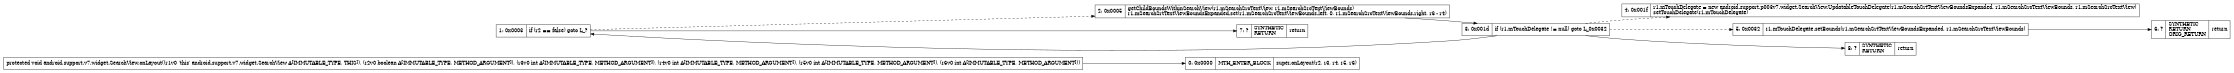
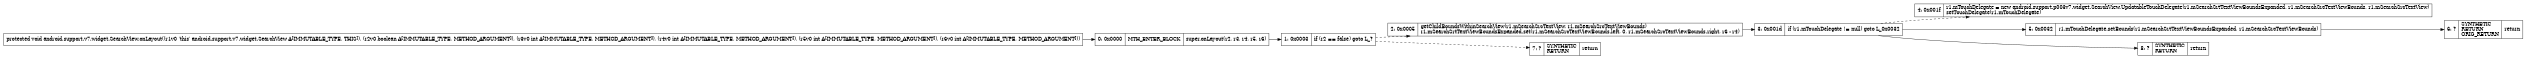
(1670, 30) -> (1962, 30)
(912, 31) -> (1451, 44)
(1046, 50) -> (1273, 39)
